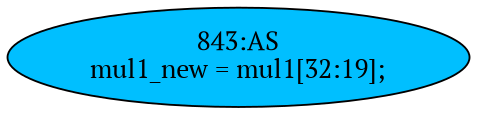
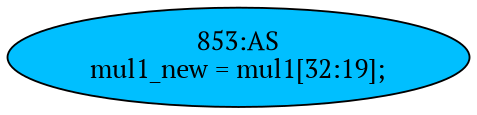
(239, 57) -> (239, 57)
